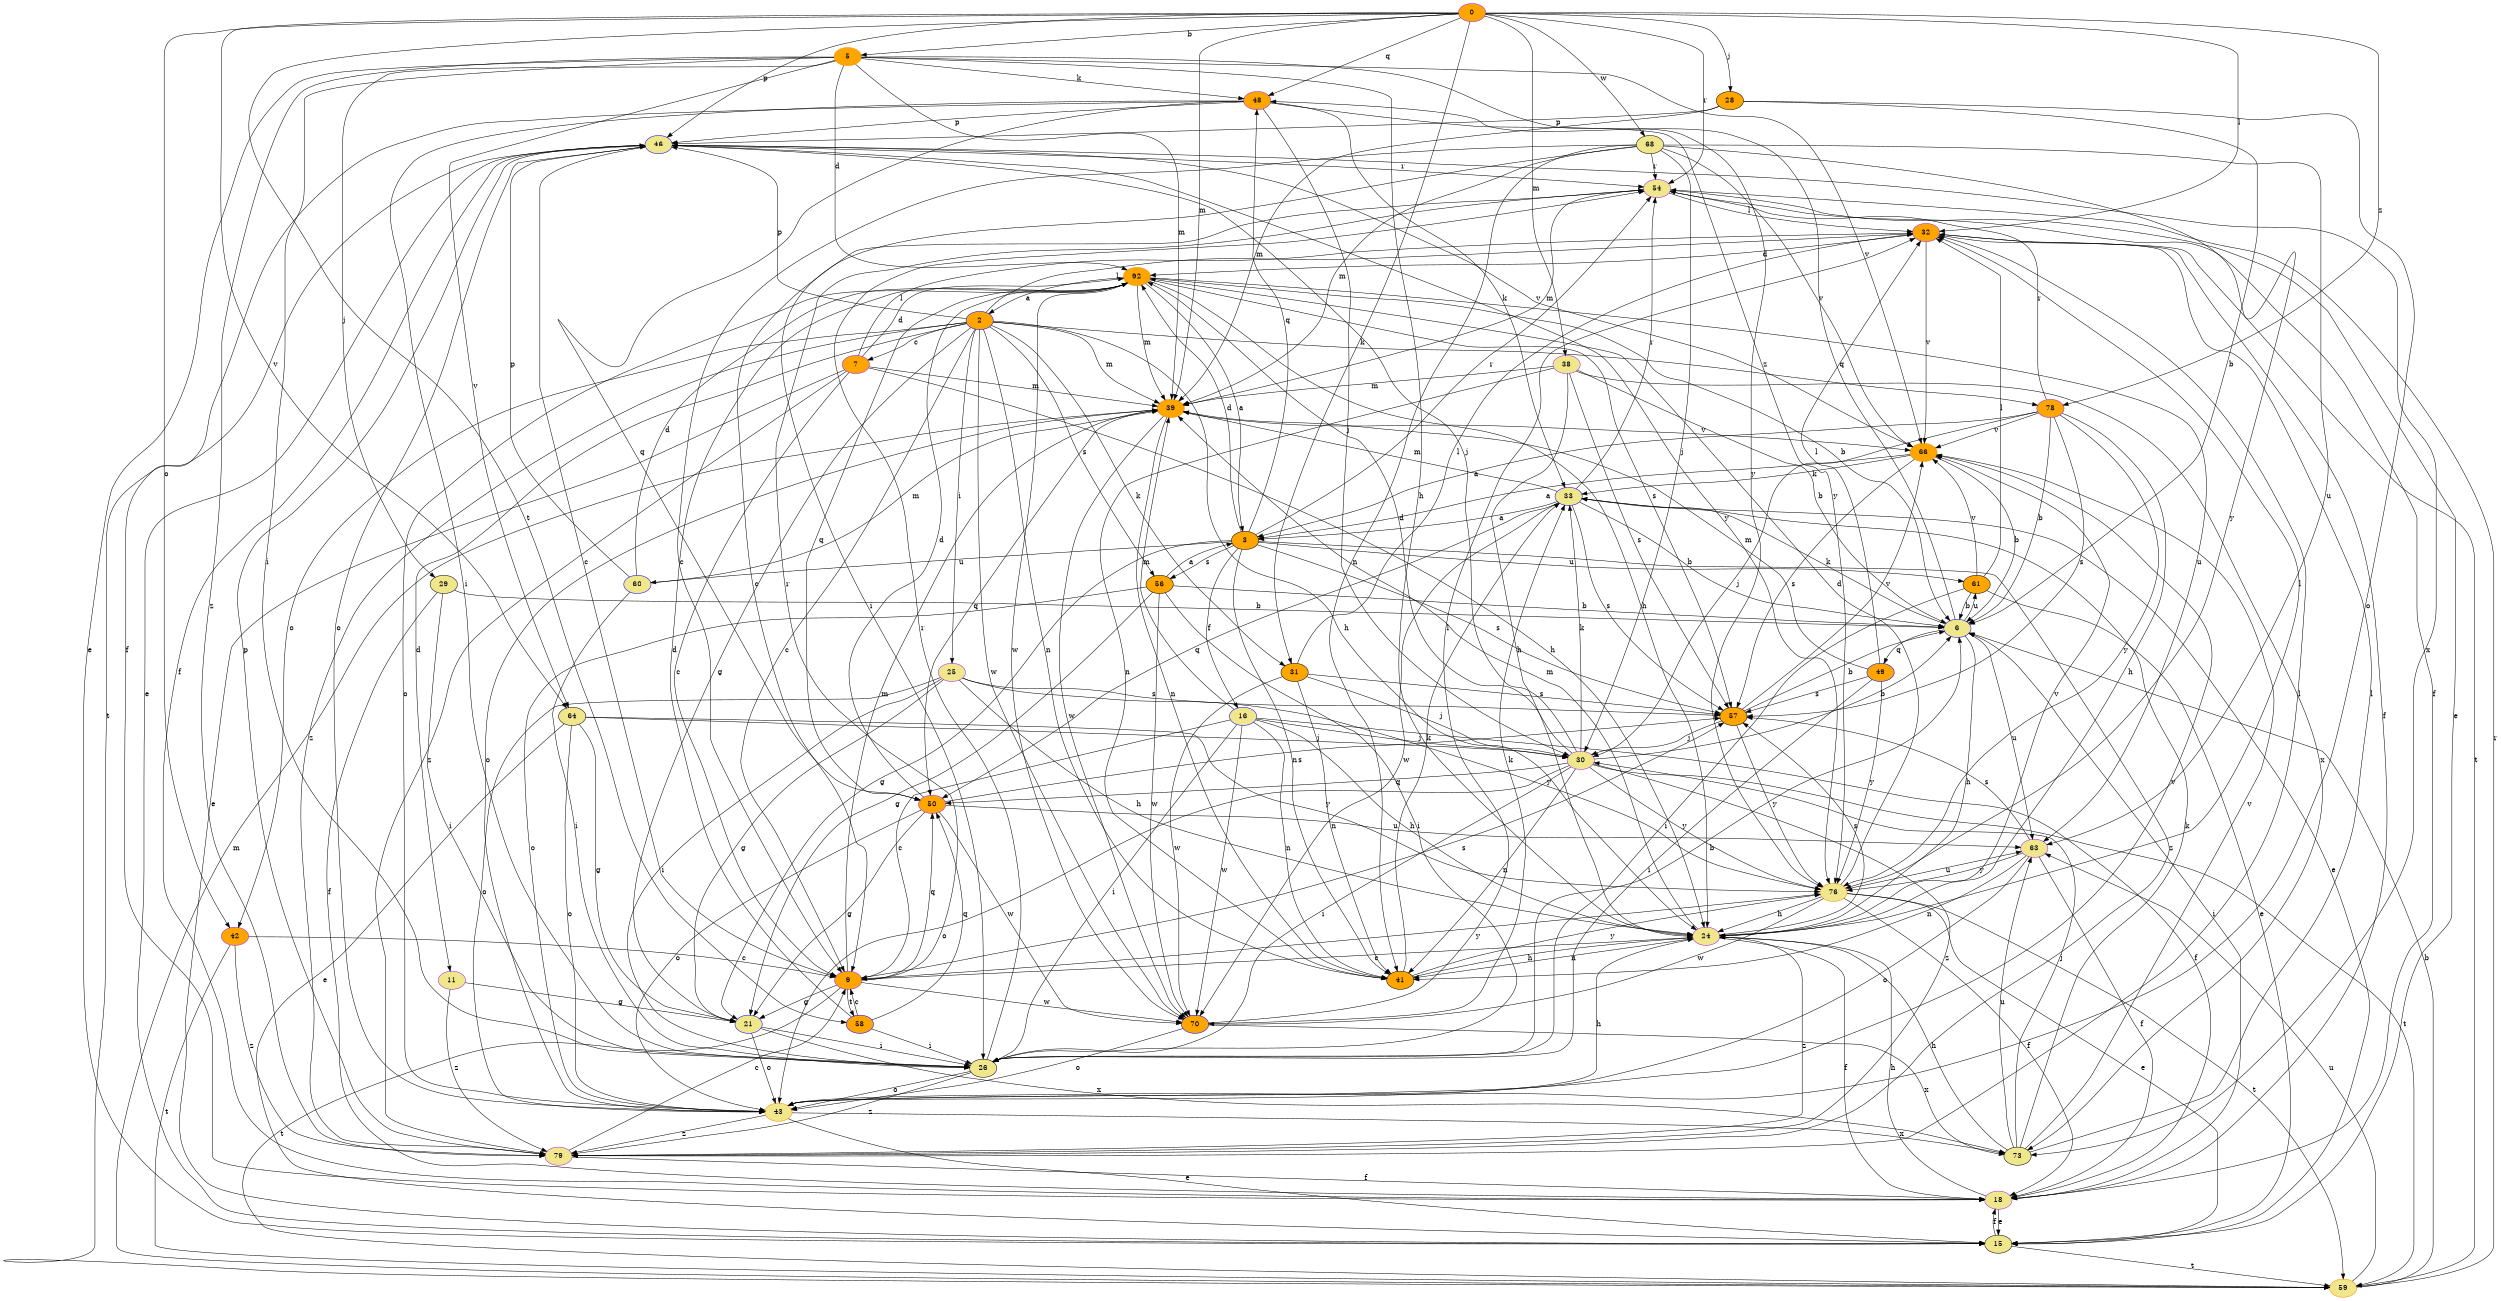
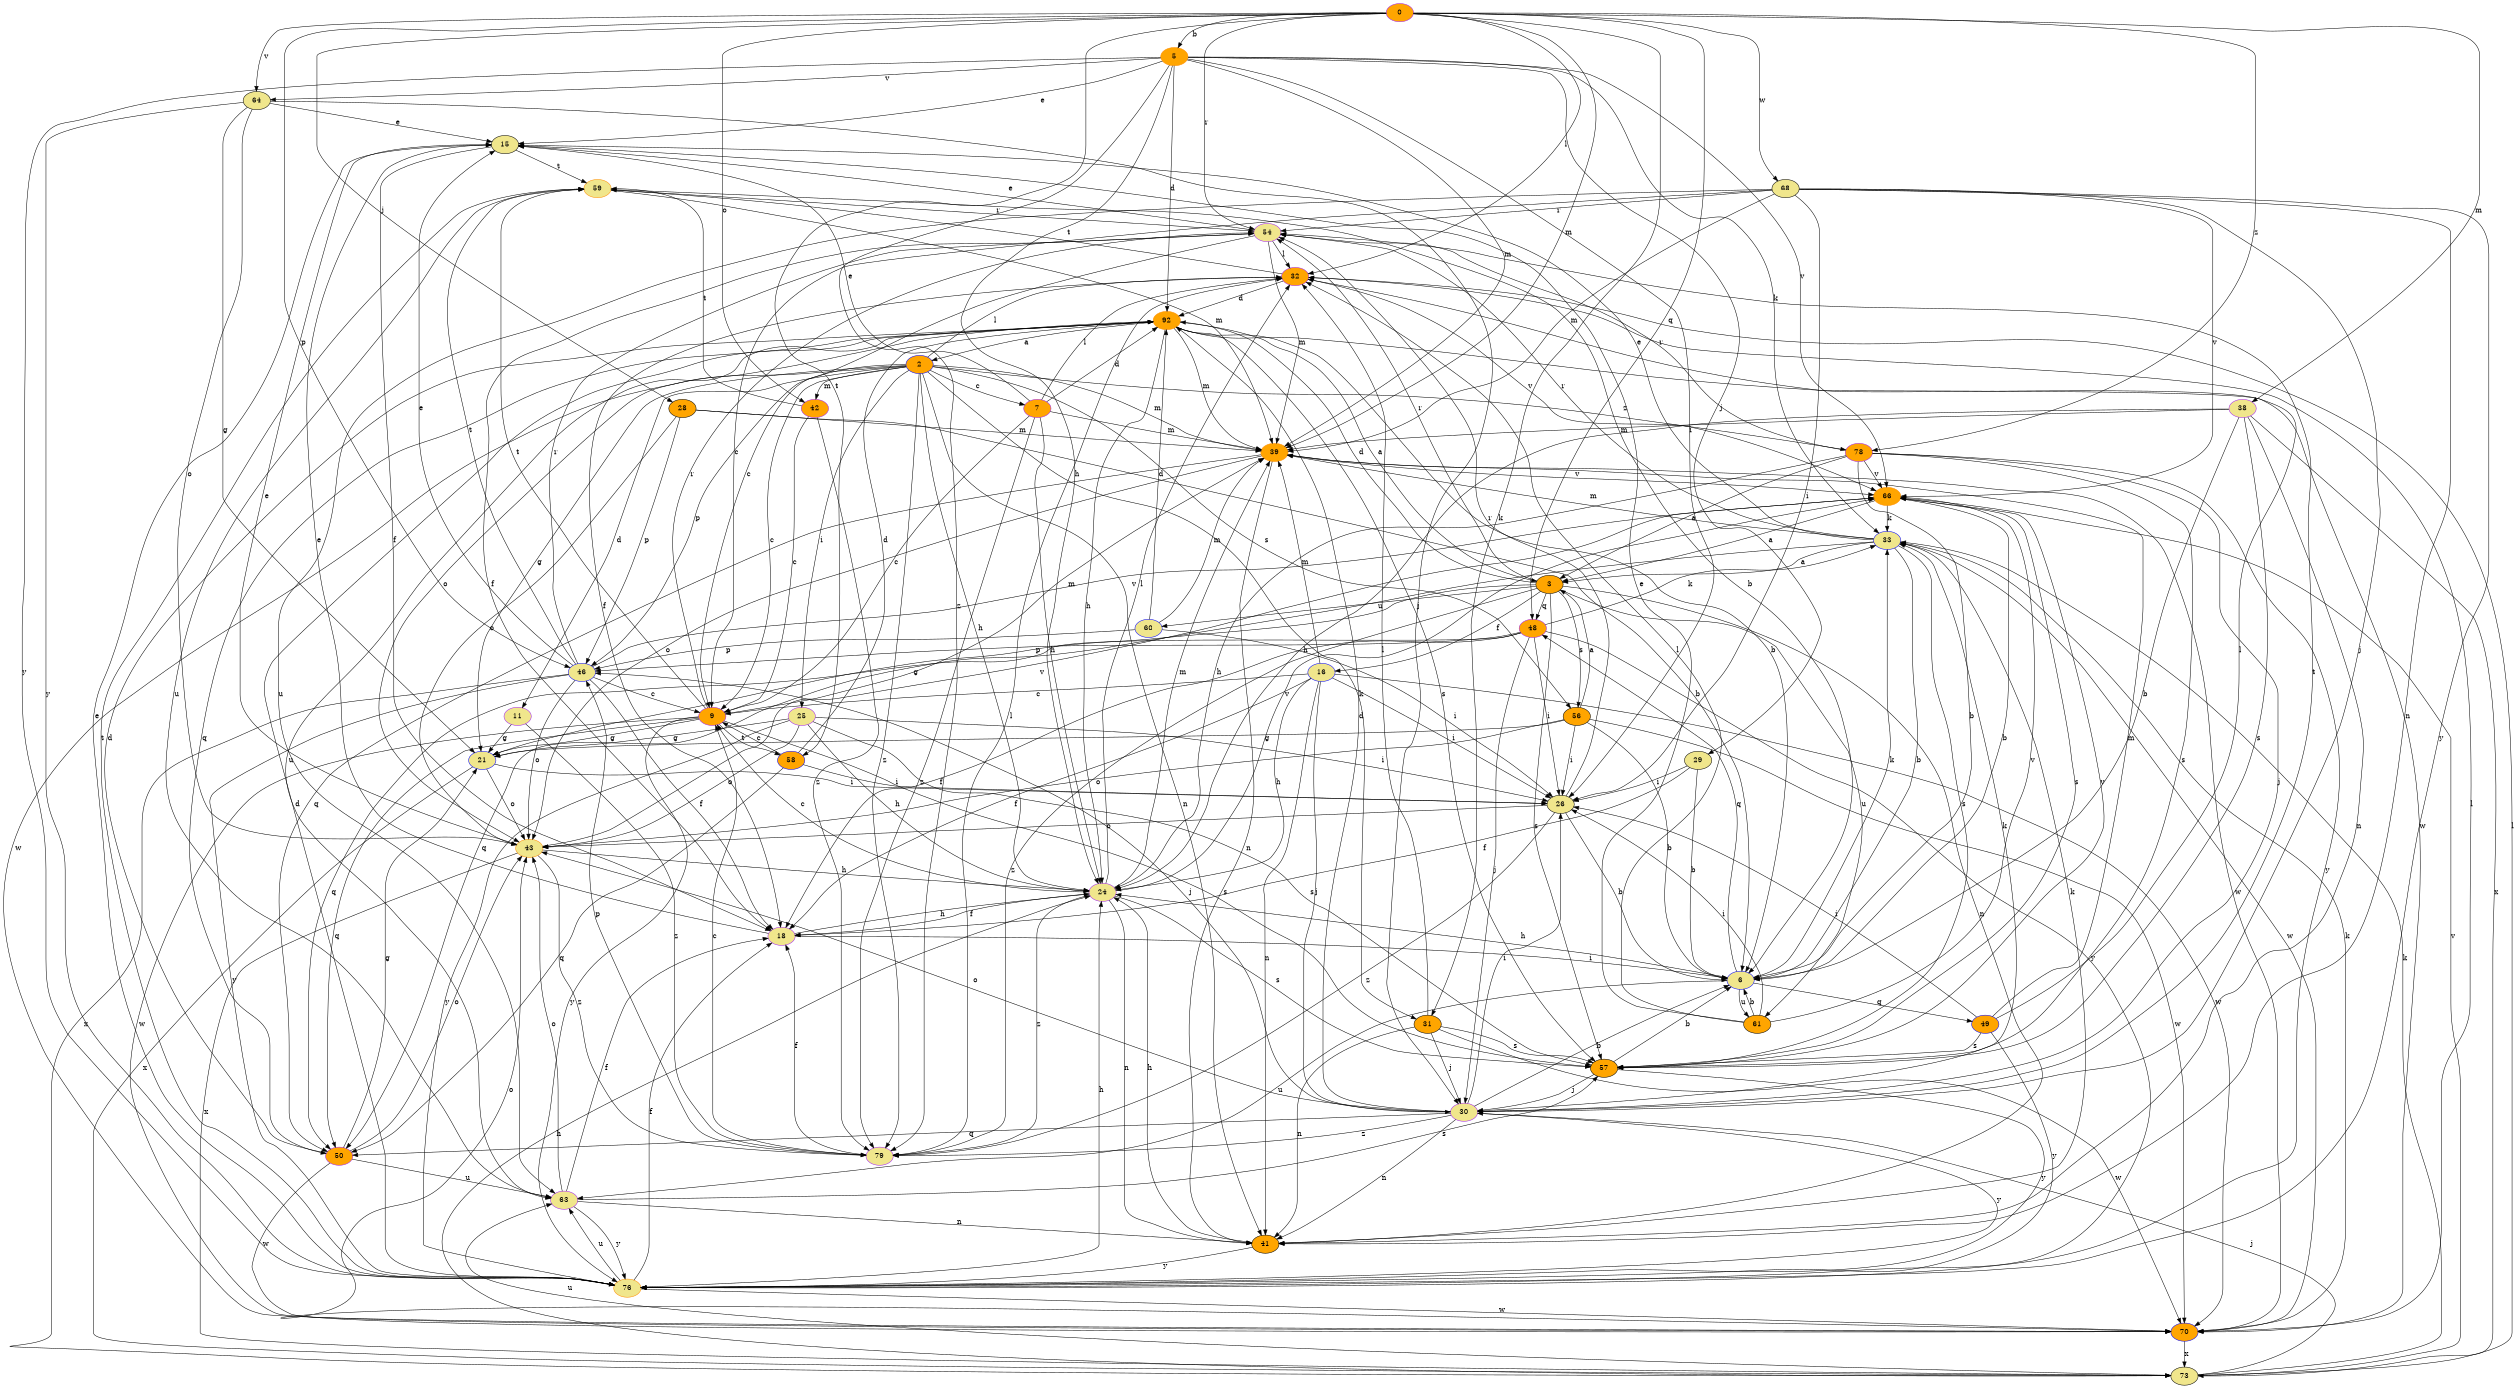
(1050, 78) -> (1634, 152)
(292, 628) -> (828, 386)
(1329, 748) -> none
(2137, 855) -> (2311, 613)
